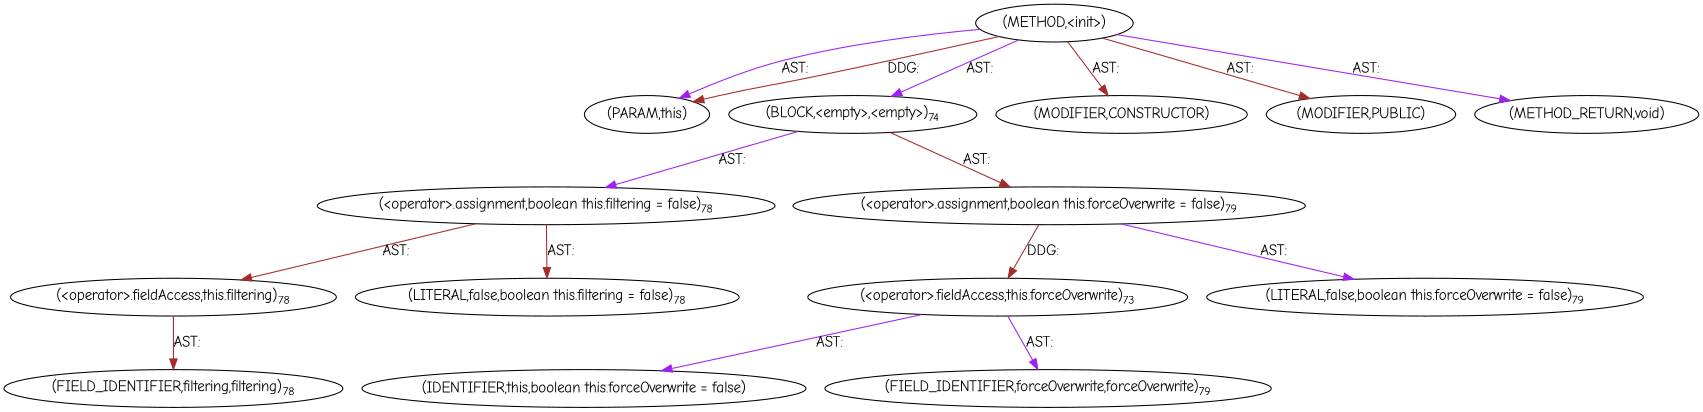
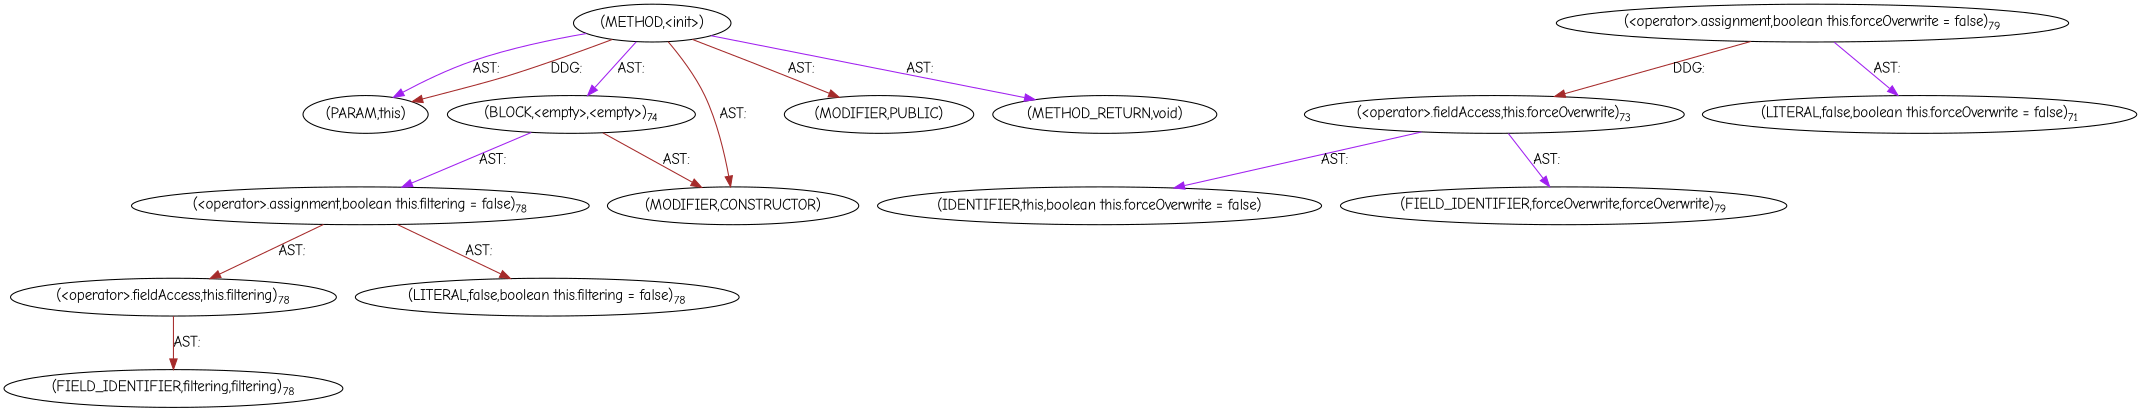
(945, 158) -> (648, 158)
(1578, 296) -> (2073, 113)
